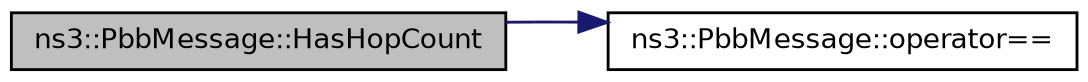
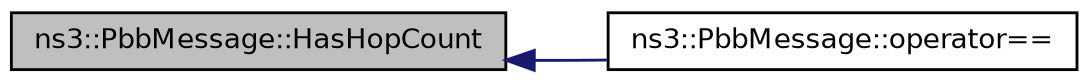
(542, 22) -> (571, 60)
